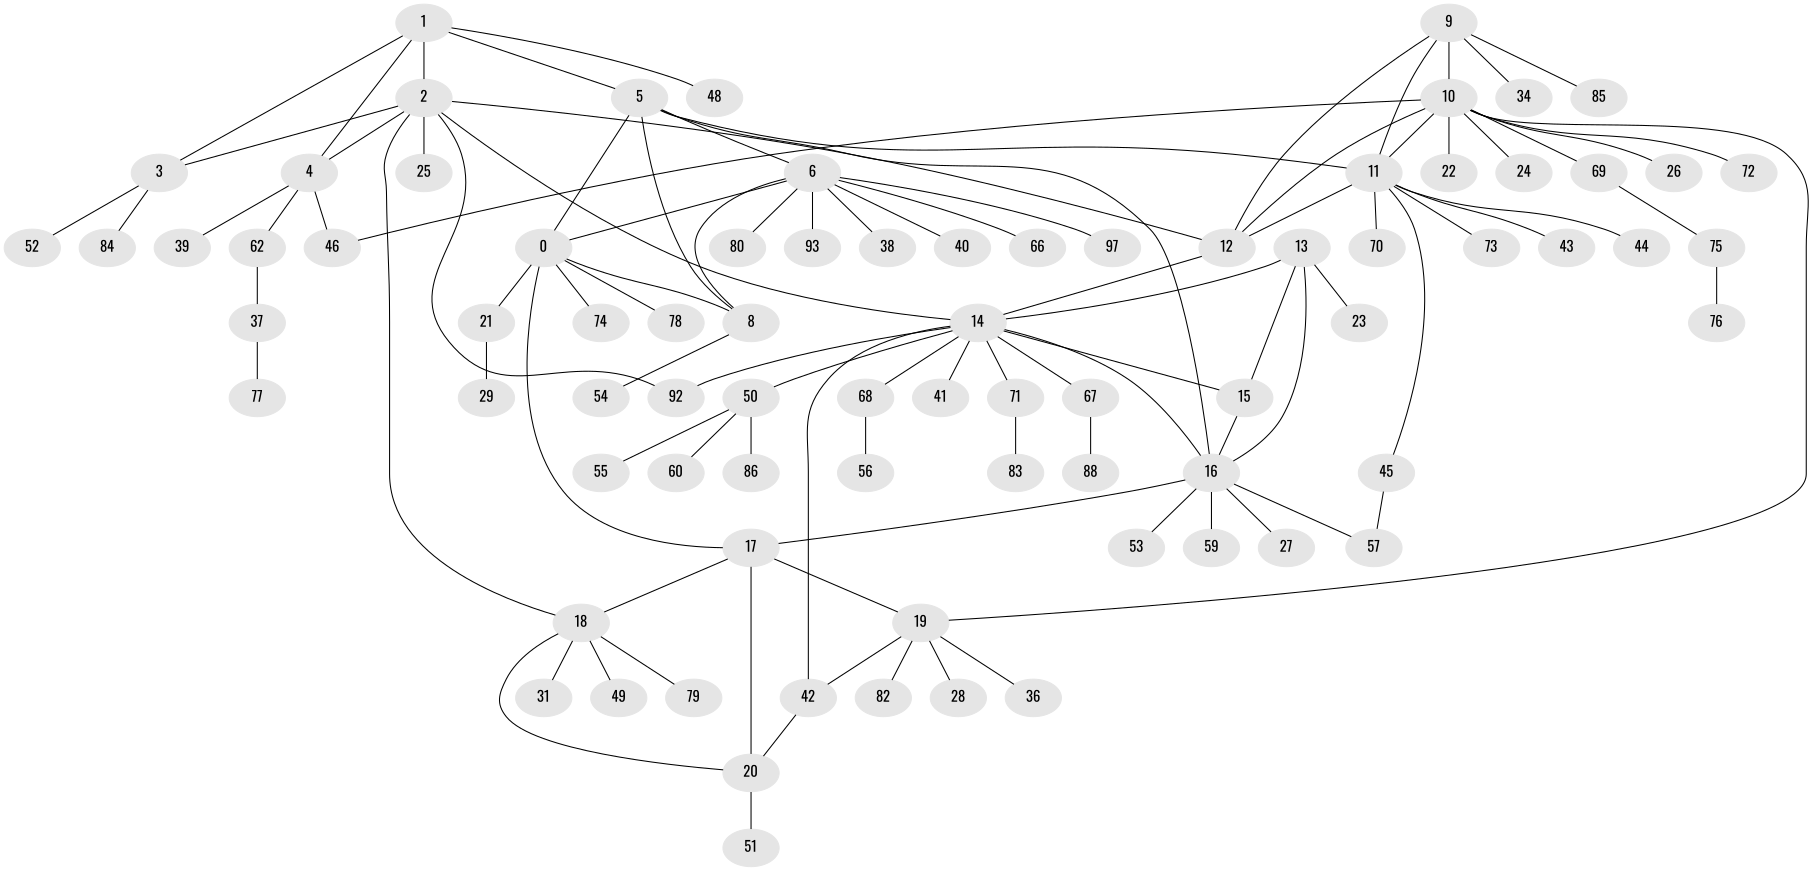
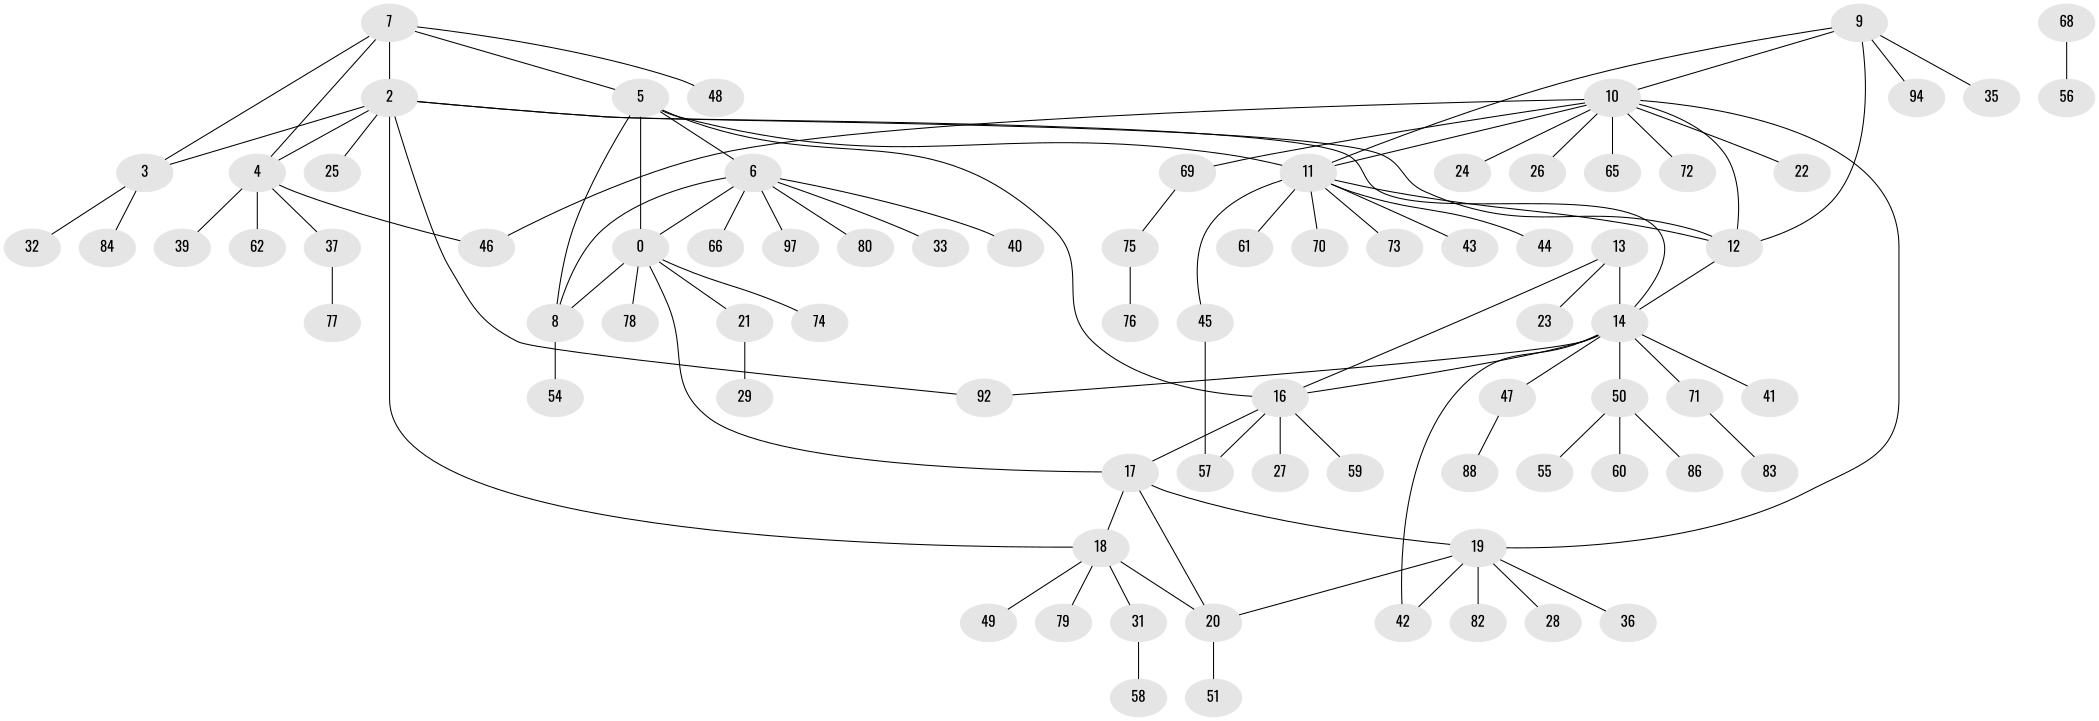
(424, 23) -> (390, 23)
(1524, 98) -> (1917, 98)
(1599, 98) -> (1992, 98)
none -> (1613, 173)
(32, 248) -> (32, 248)
(813, 248) -> (941, 248)
(888, 248) -> none
none -> (1245, 248)
(257, 286) -> (295, 210)
(922, 360) -> none
(1091, 398) -> (1507, 398)
(1245, 398) -> none
(1136, 548) -> none
none -> (1139, 698)
(780, 735) -> (1346, 585)
